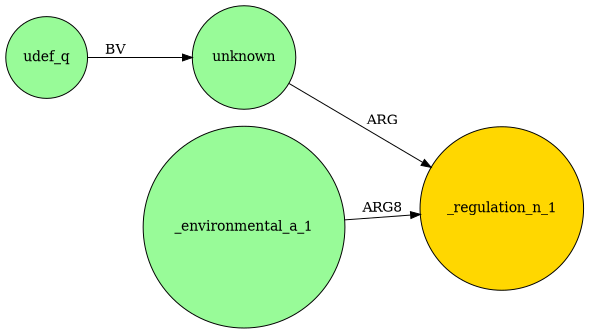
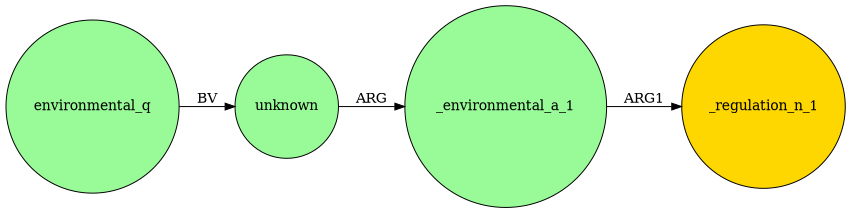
(47, 58) -> (93, 107)
(356, 123) -> (367, 107)
(382, 208) -> (644, 99)
